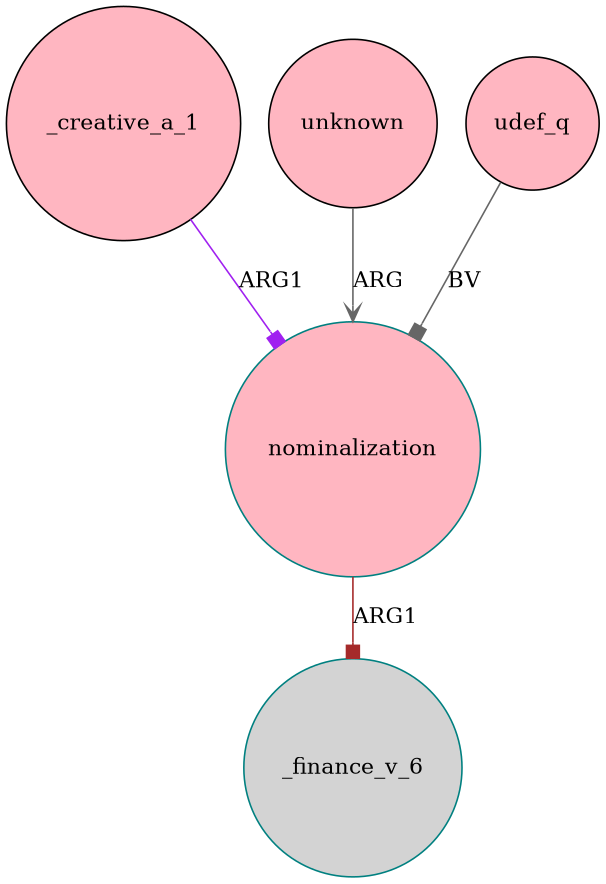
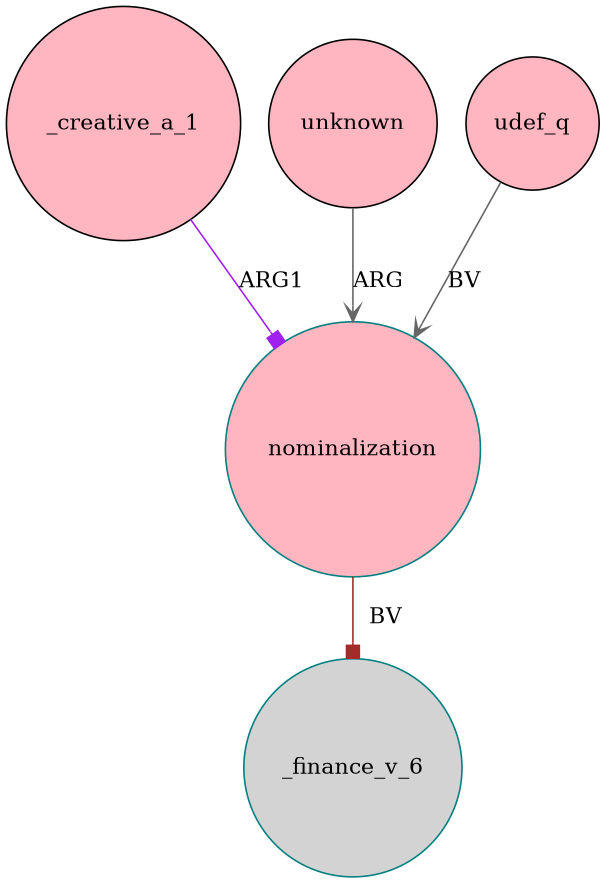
(461, 253) -> (461, 253)
(386, 617) -> (386, 617)
